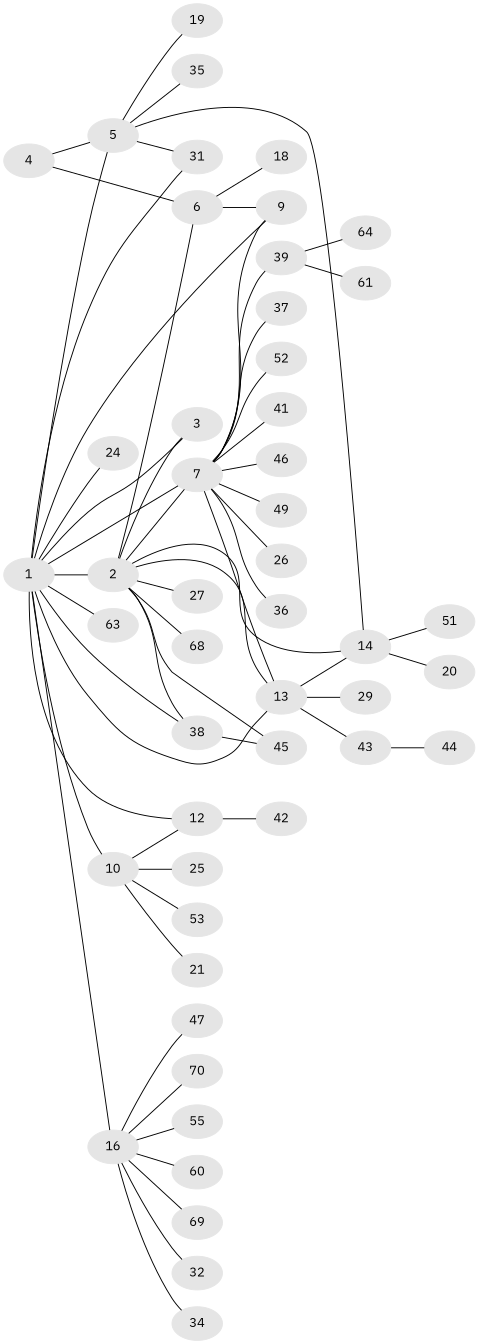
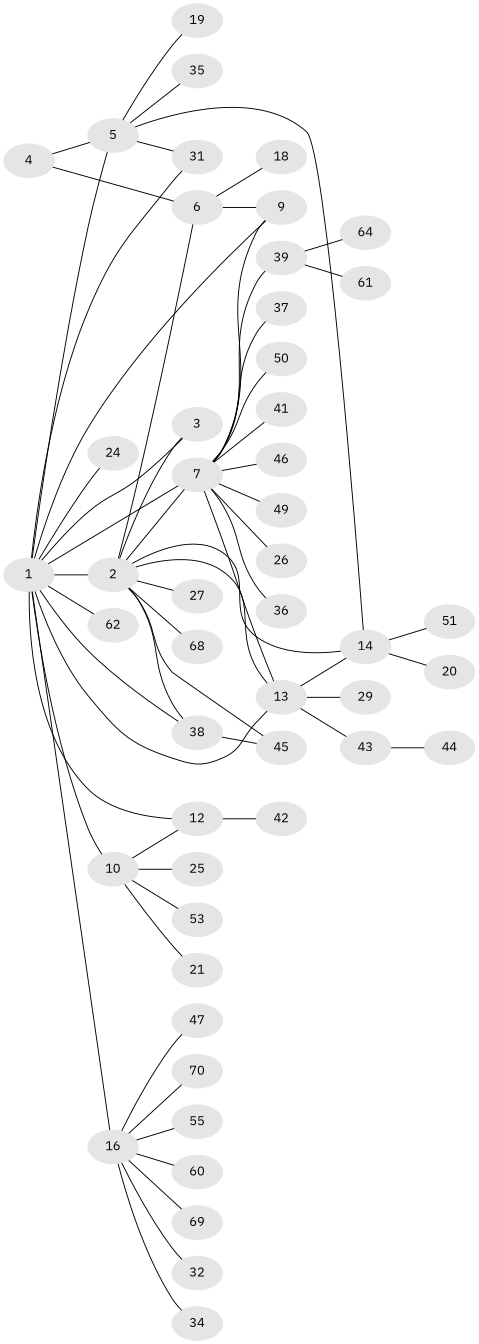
(281, 359) -> (281, 359)
(113, 625) -> (113, 625)
